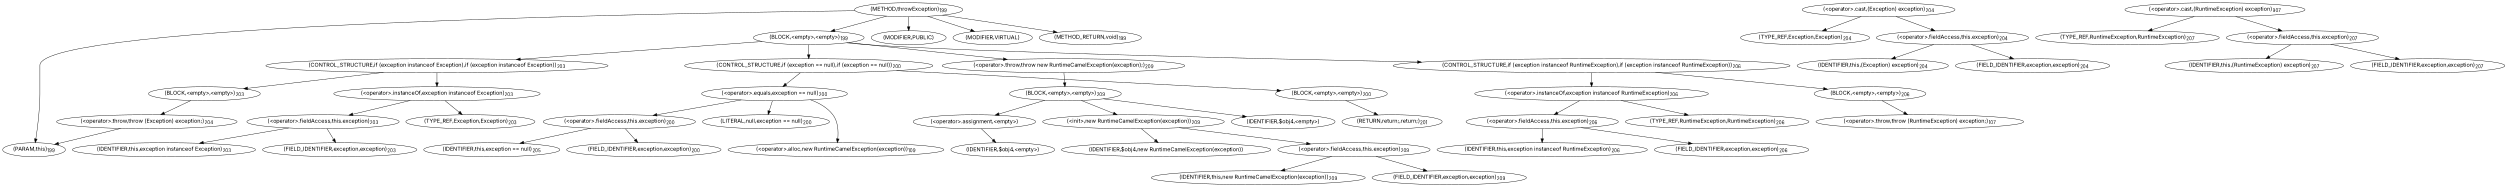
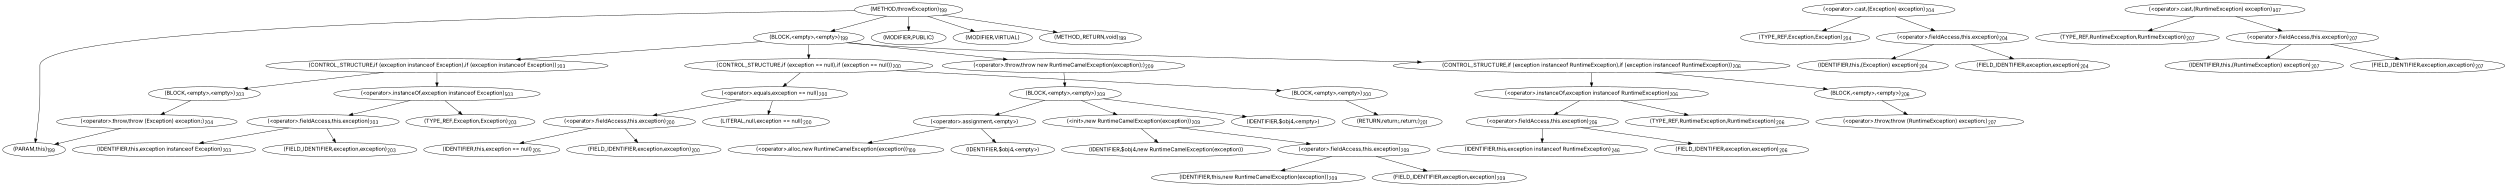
(509, 93) -> (509, 93)
(832, 114) -> (908, 135)
(1992, 121) -> (1992, 121)
(1616, 149) -> (1616, 149)
